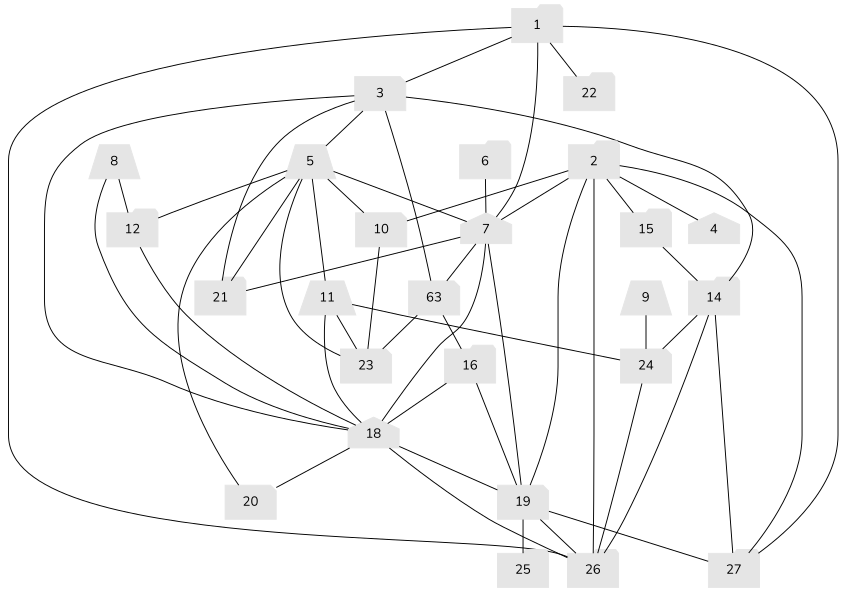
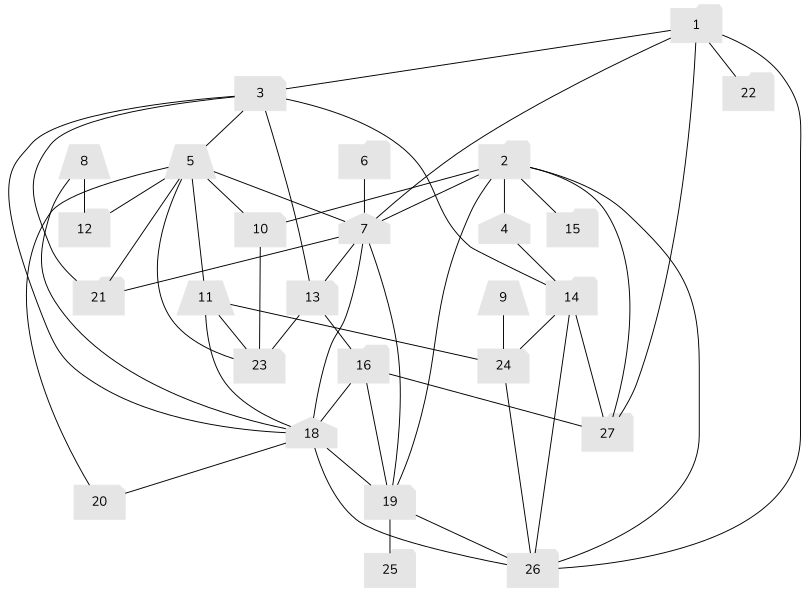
(680, 264) -> (536, 262)
(434, 298) -> (312, 298)
(233, 354) -> none
(629, 536) -> (485, 400)
